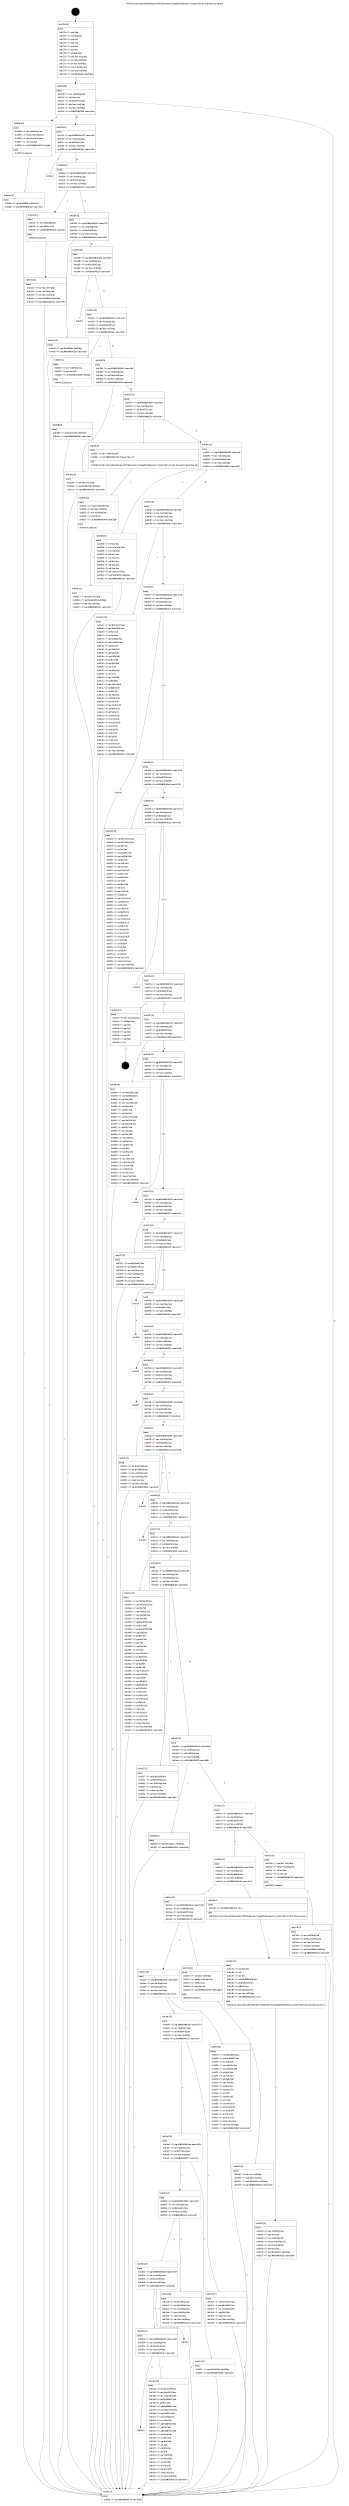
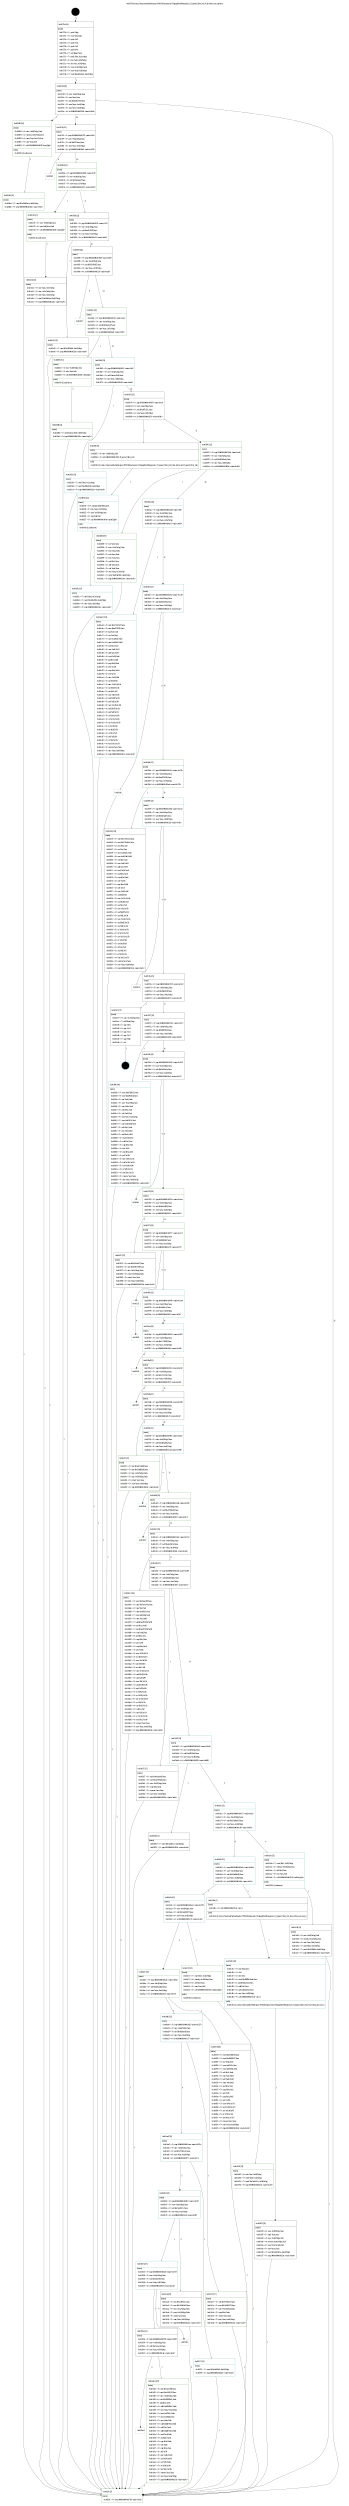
none -> (163, 1320)
